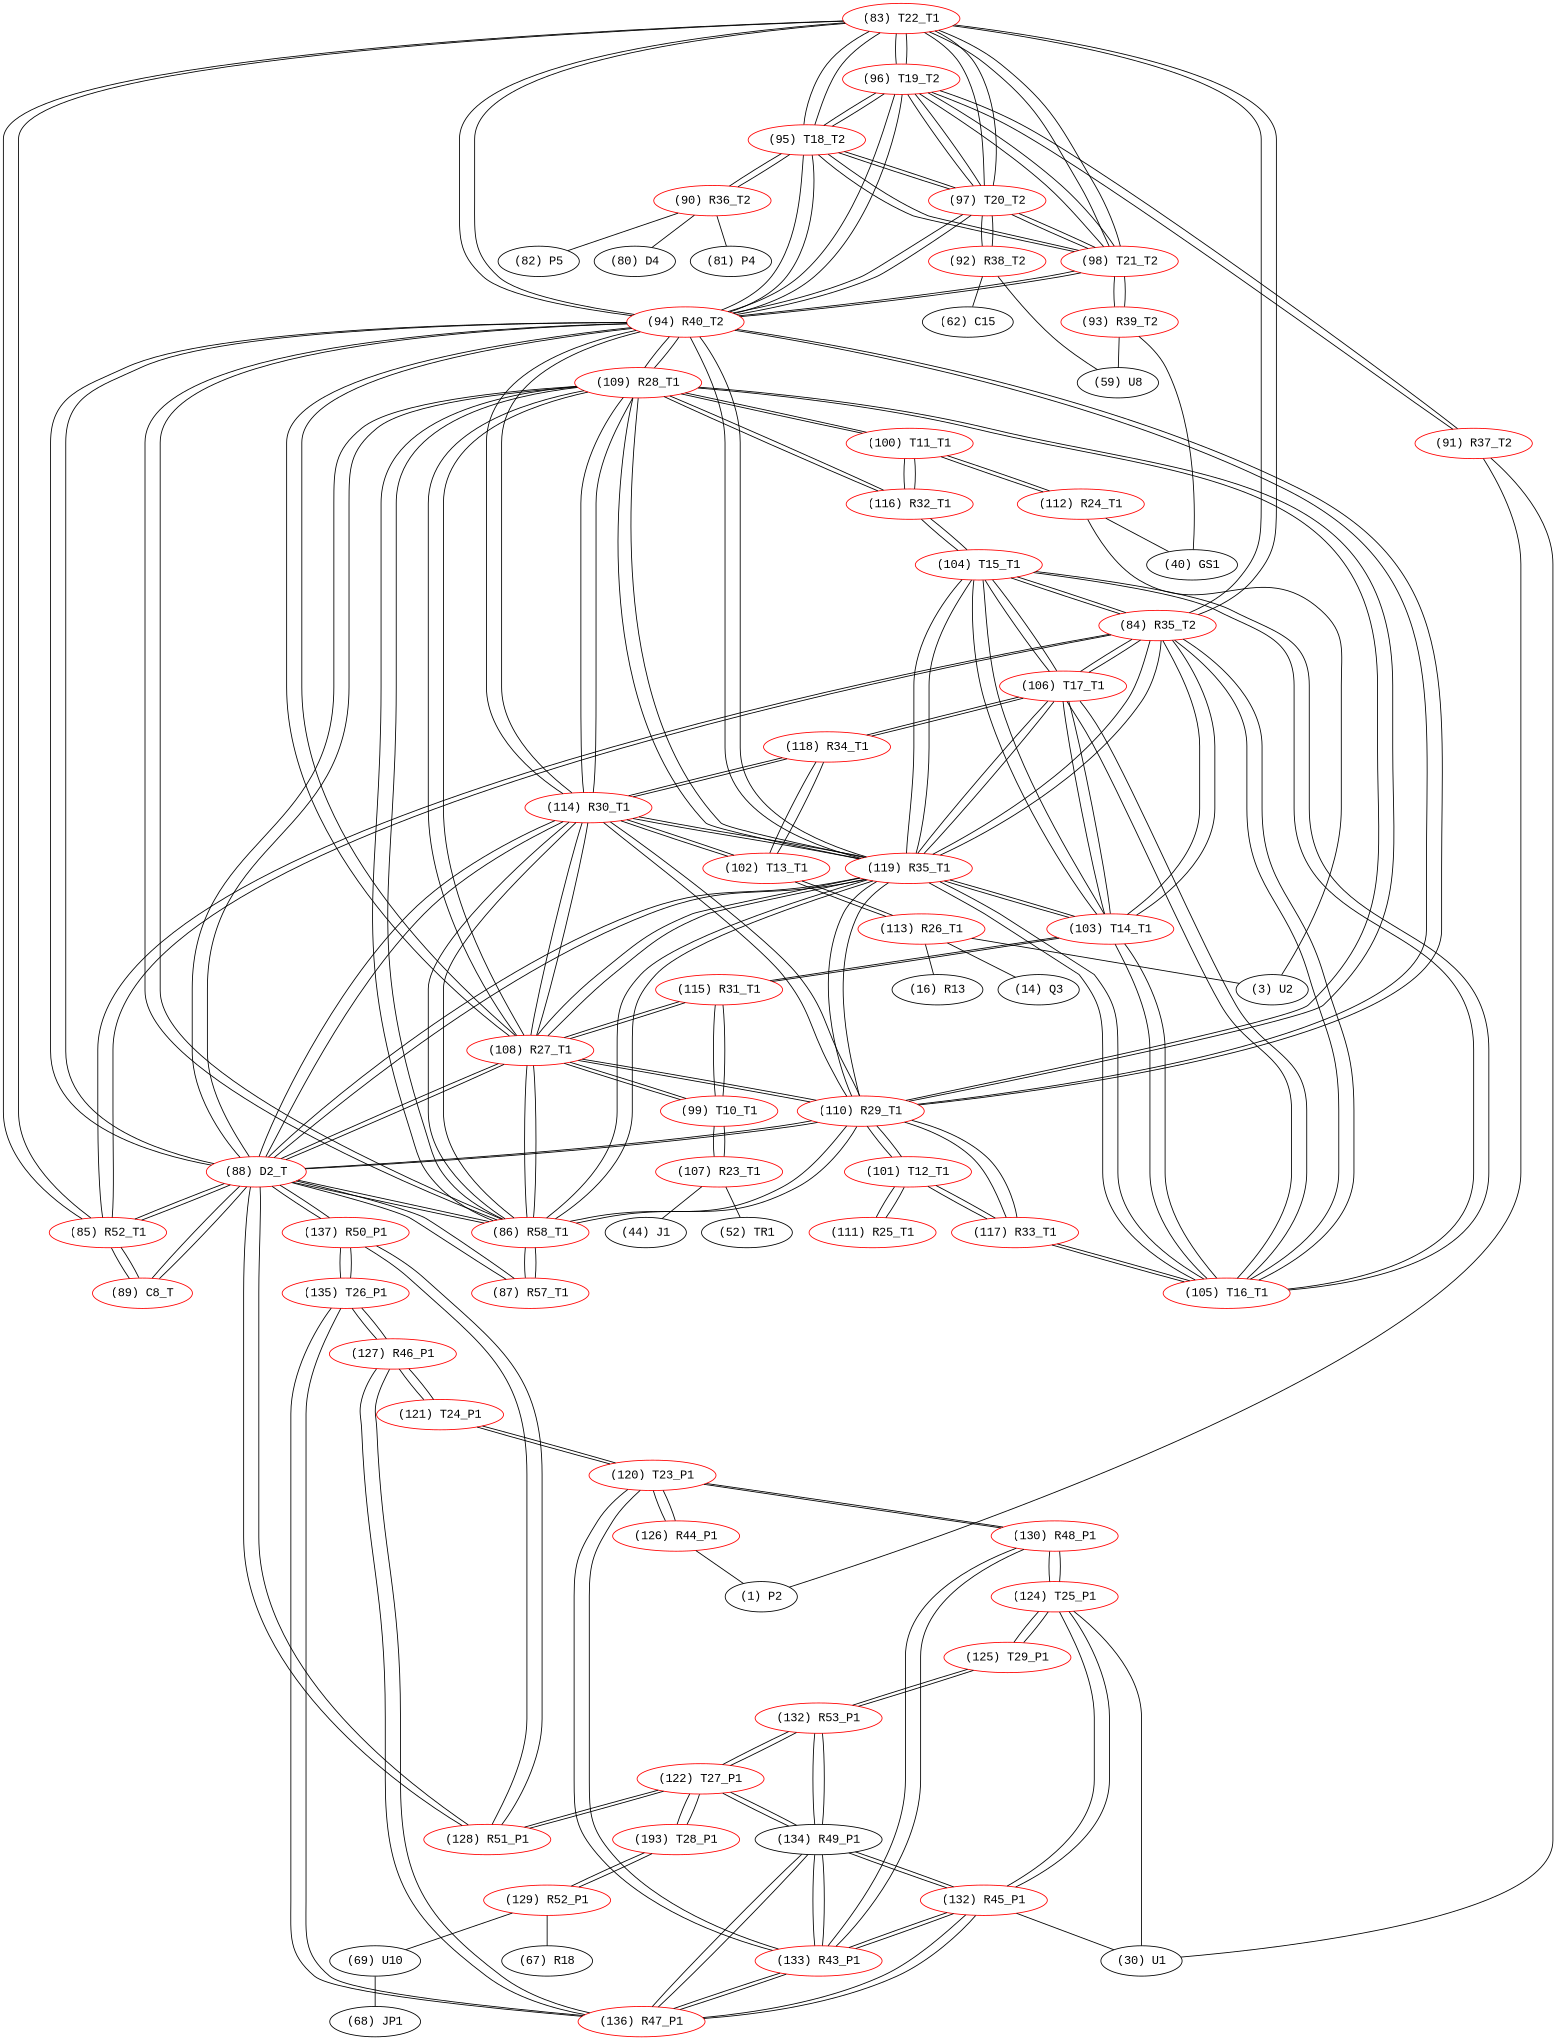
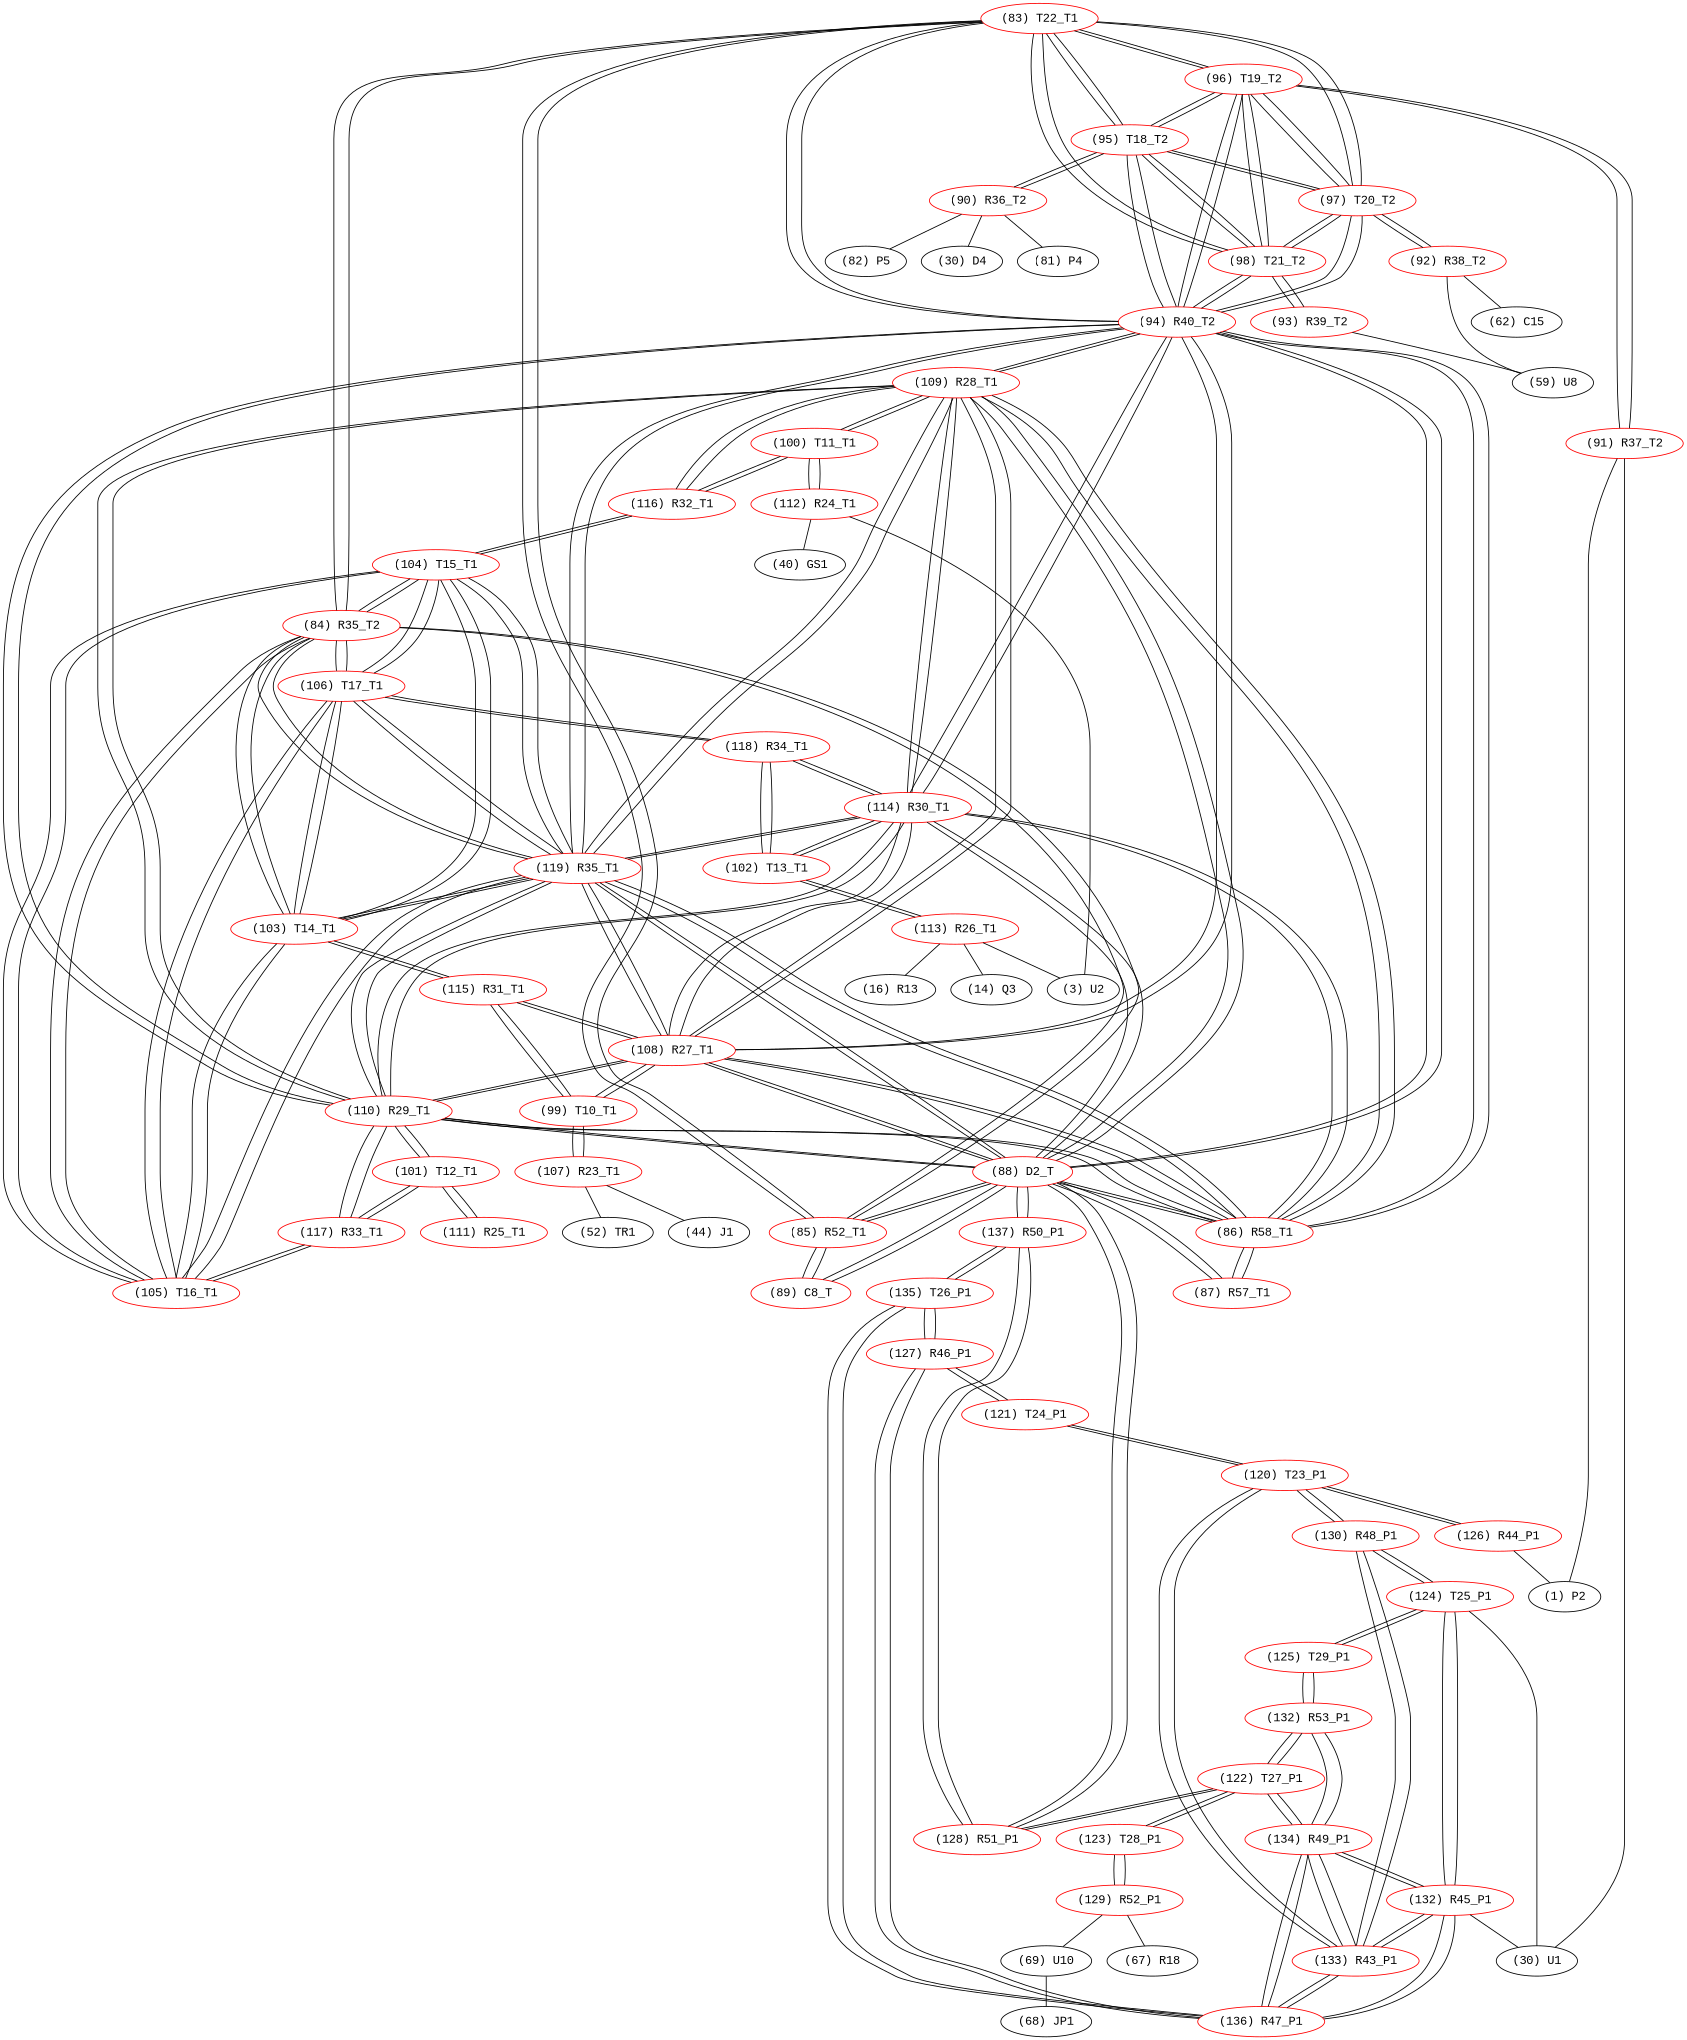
(635, 261) -> (962, 261)
(1186, 431) -> none
(676, 1840) -> (1120, 1840)
(819, 1840) -> (1308, 1840)
